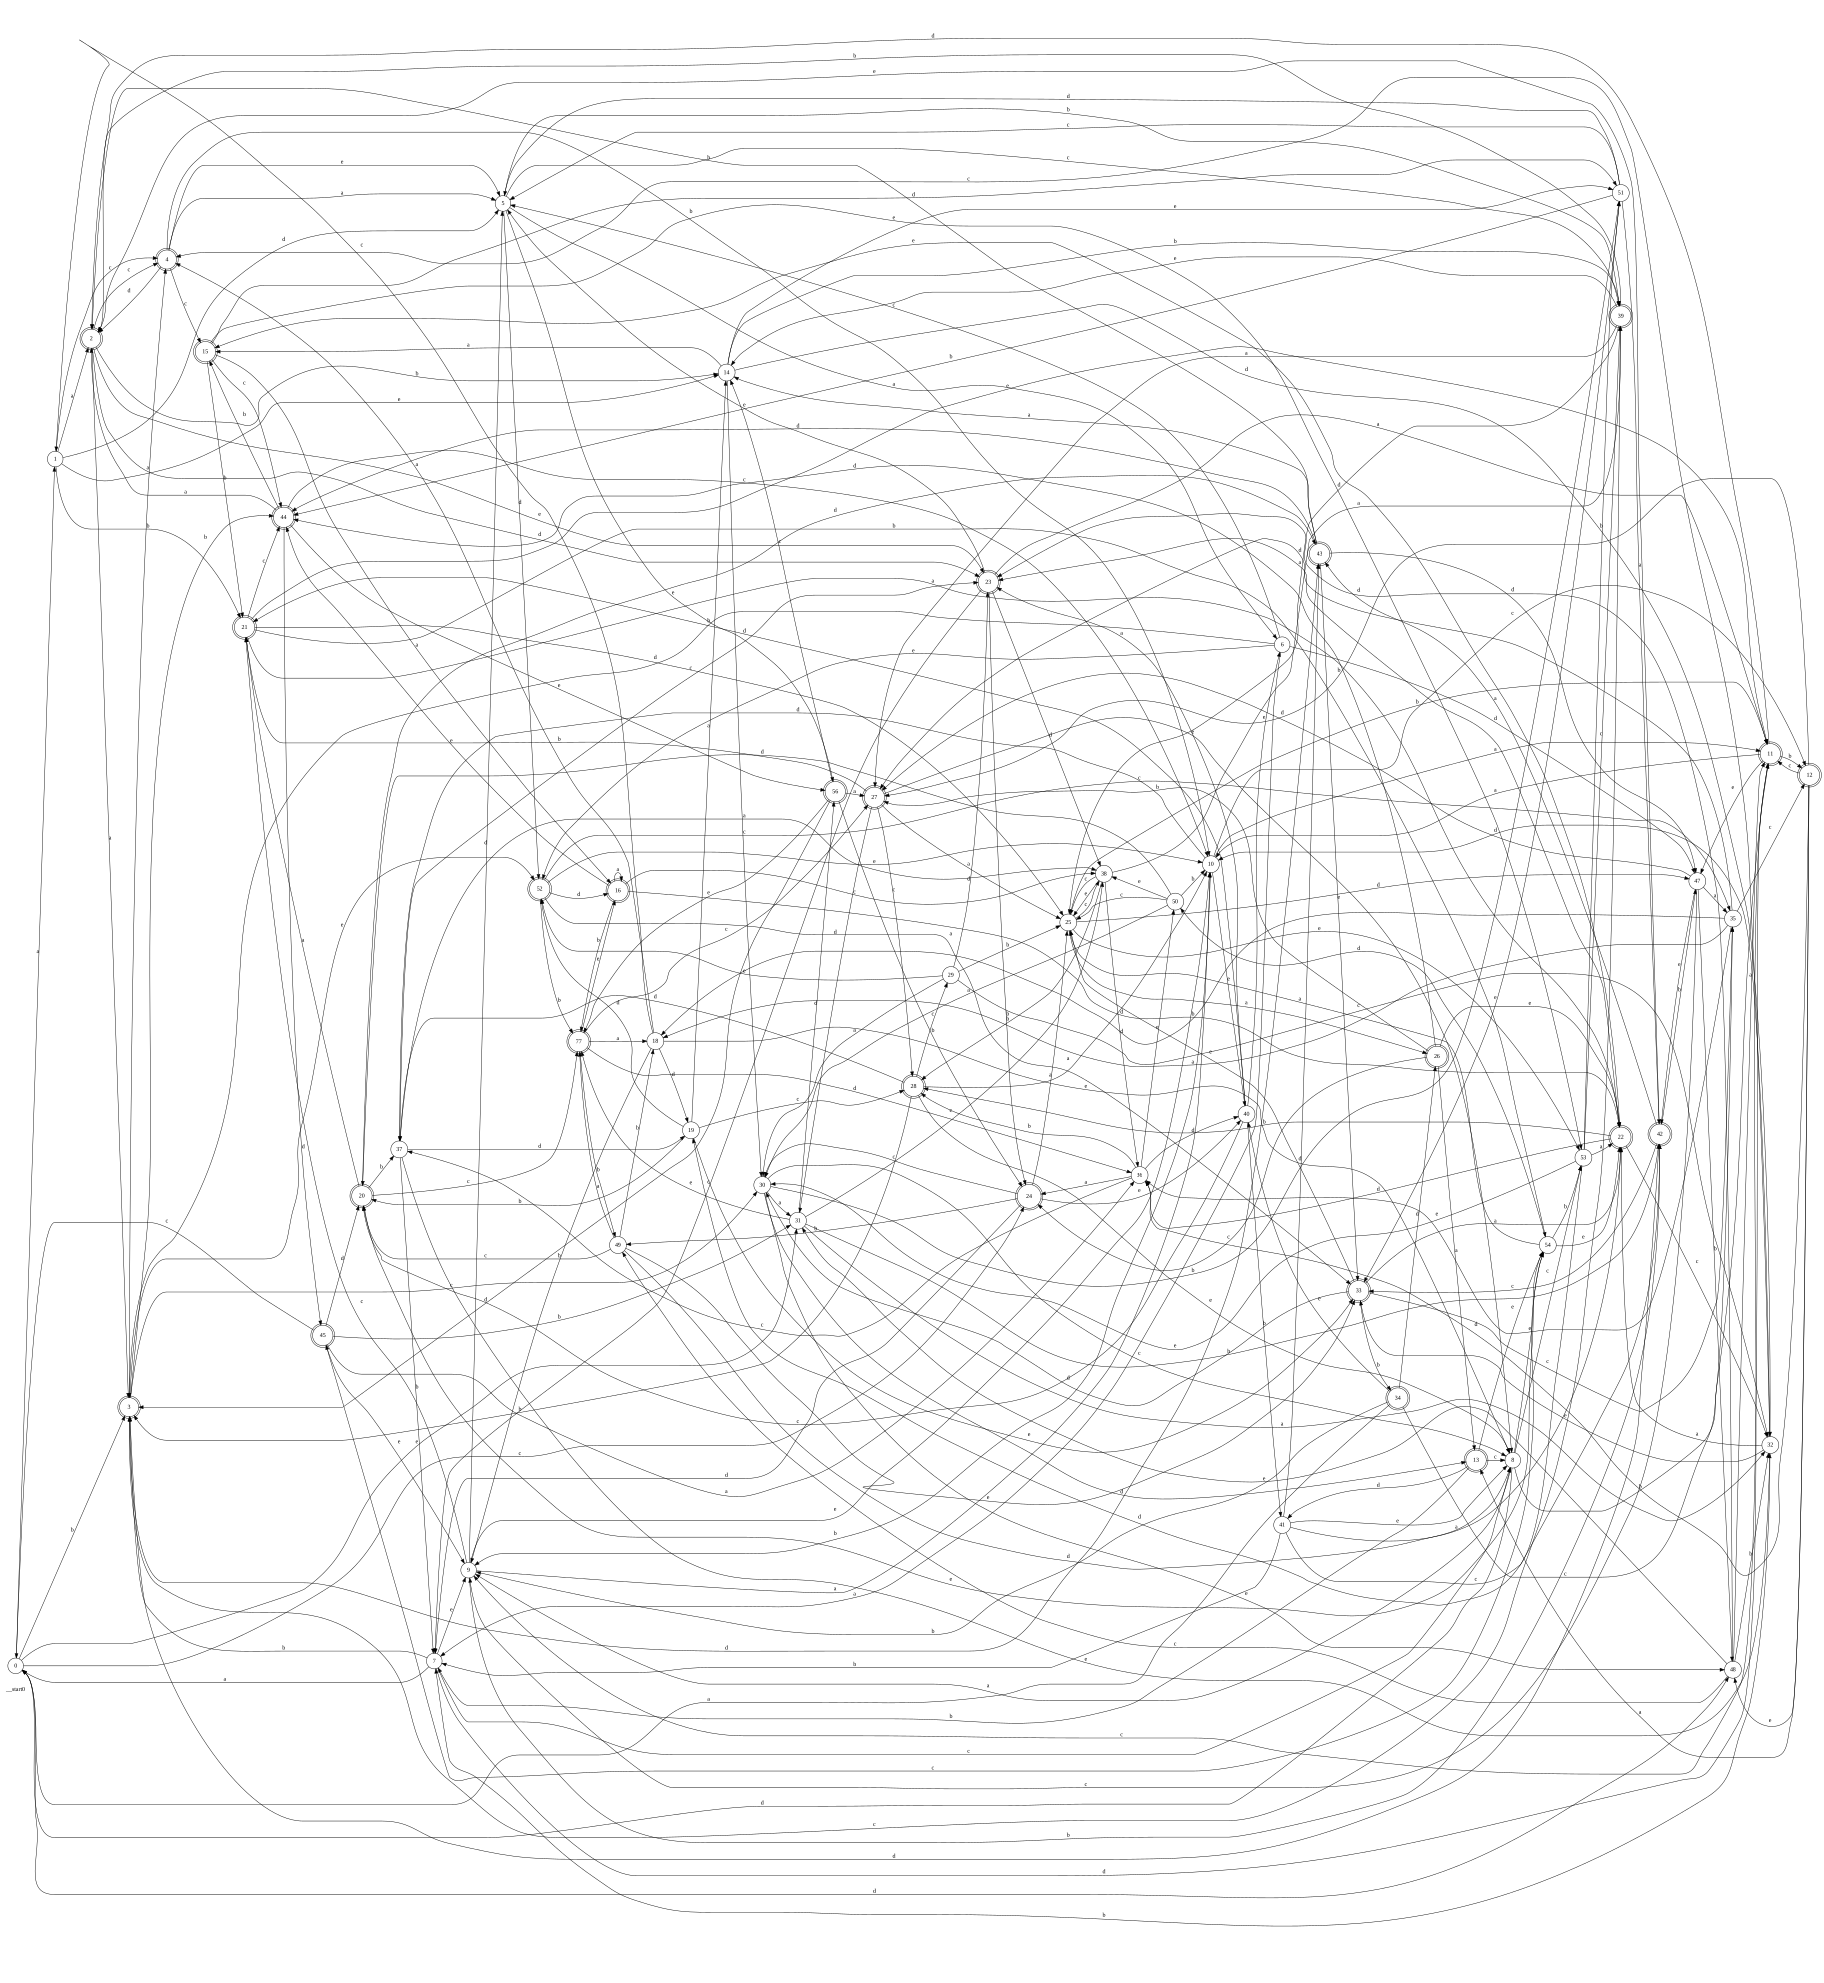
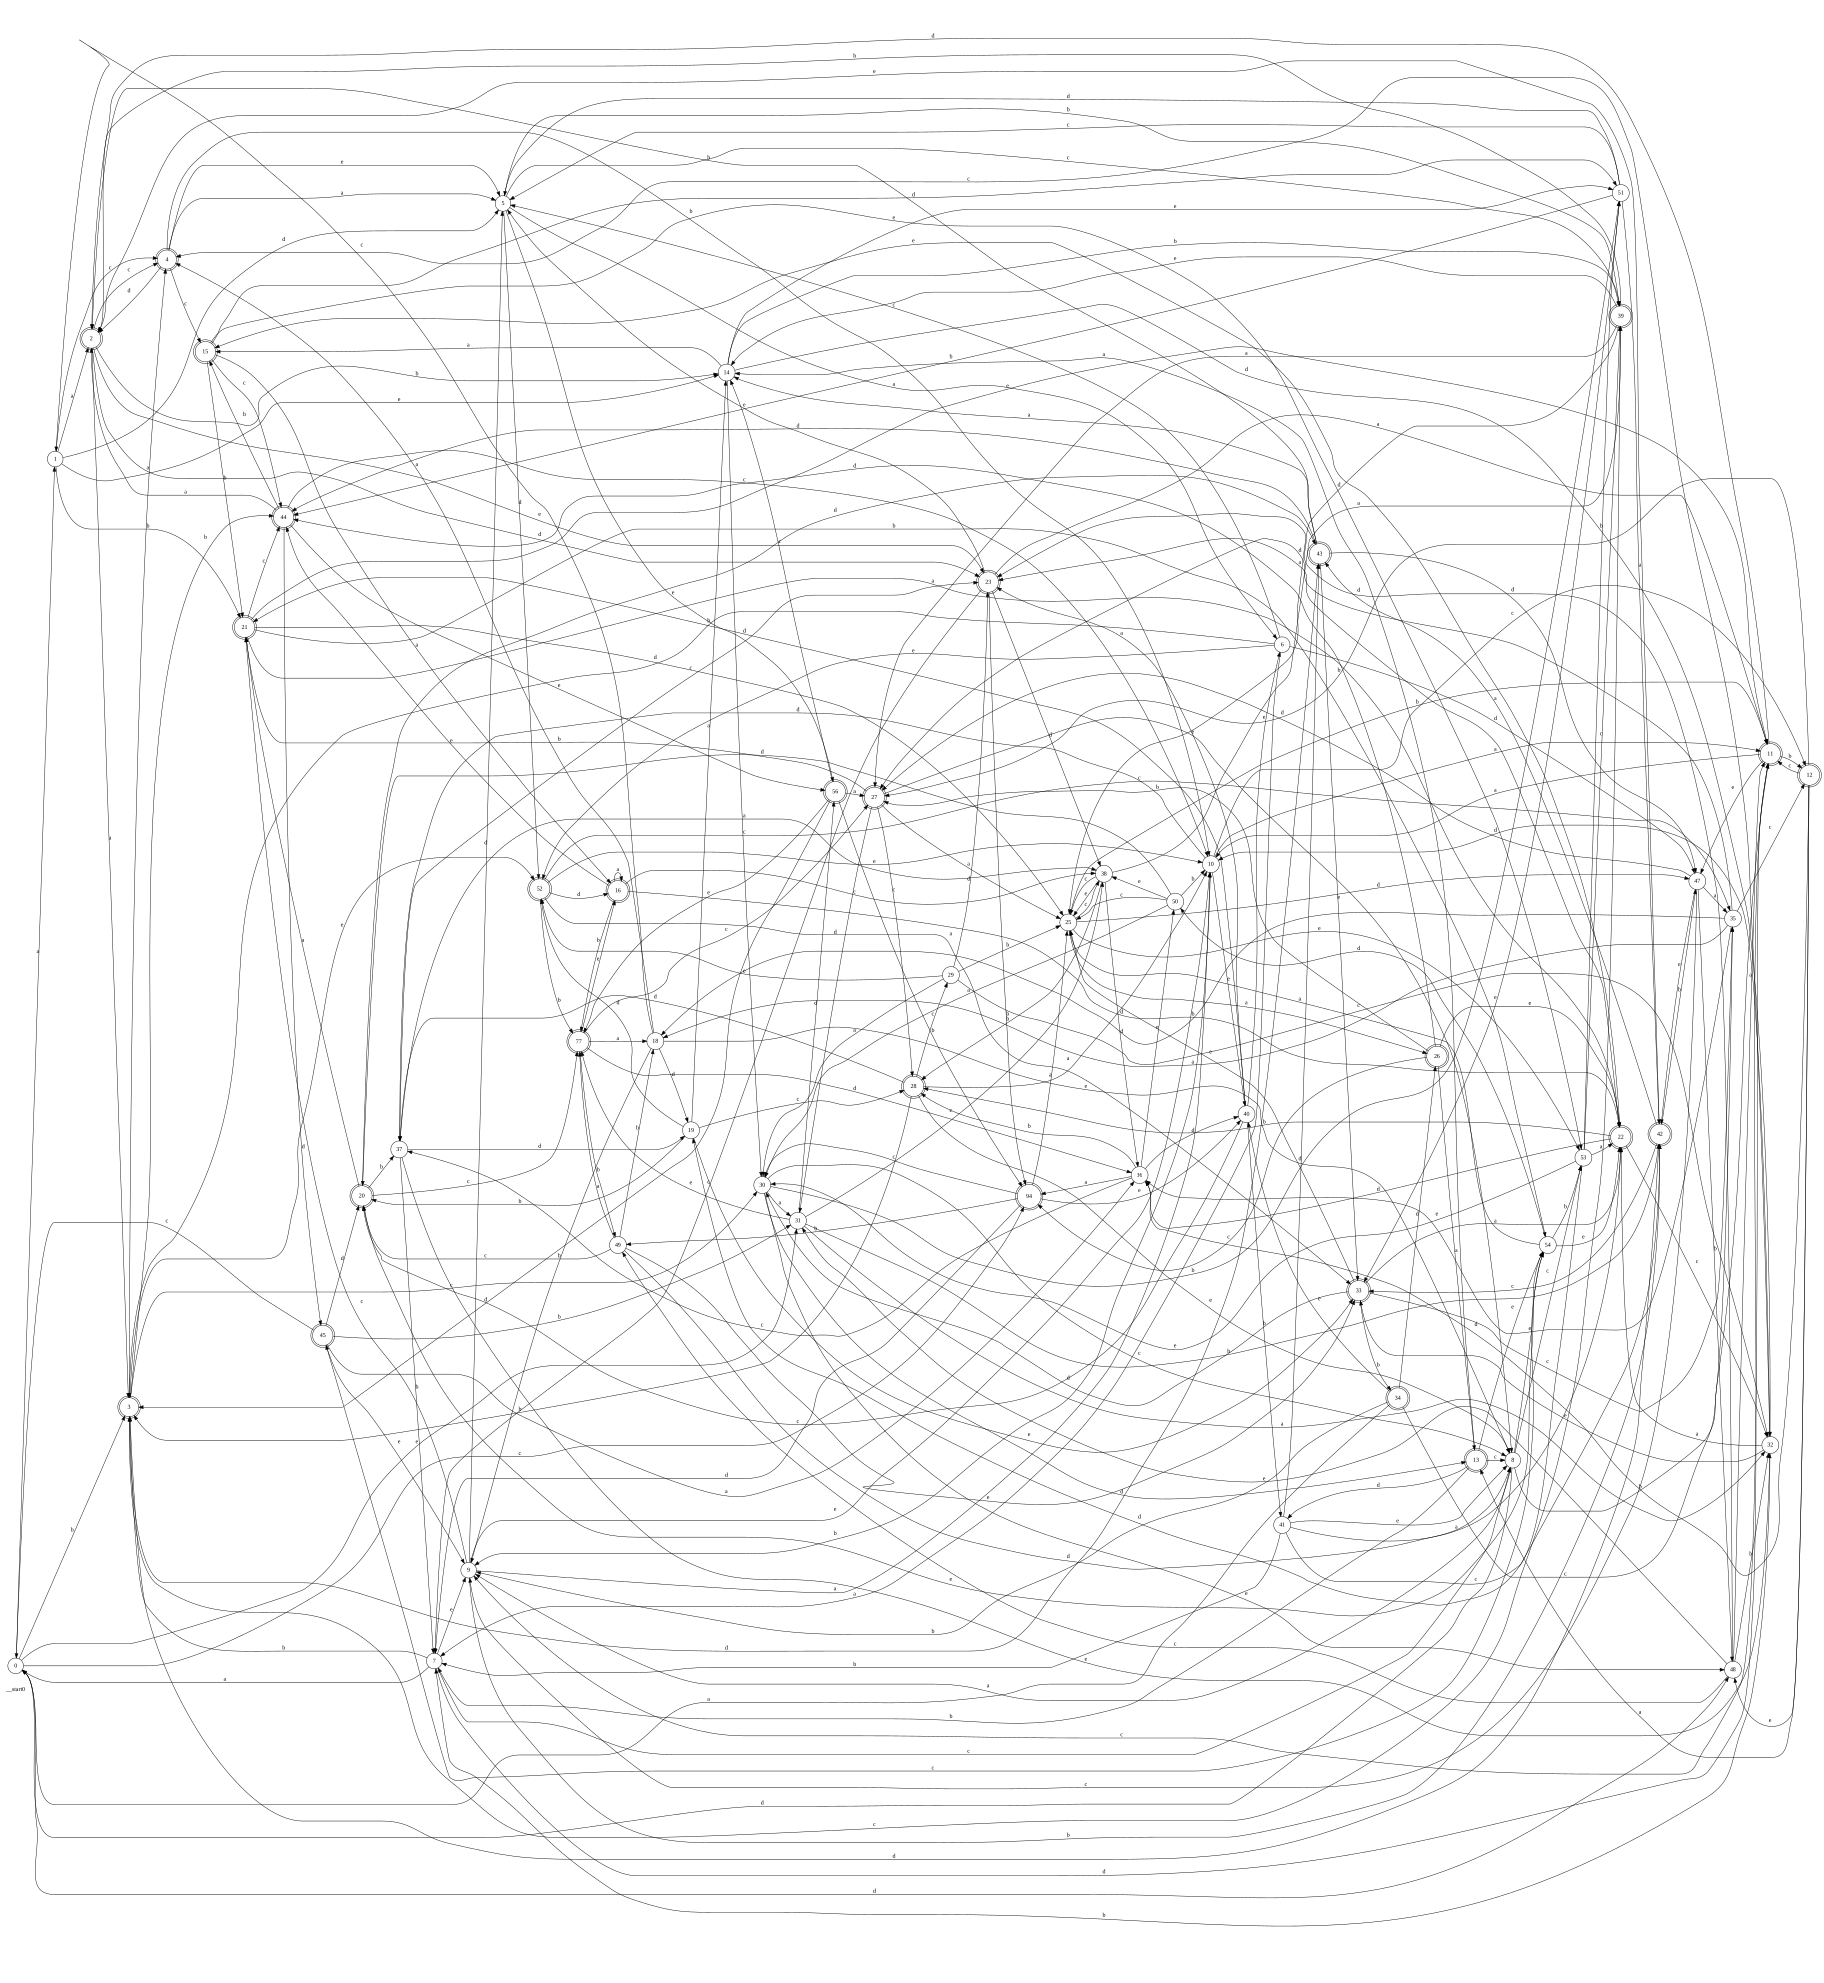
none -> (1389, 648)
(1029, 1196) -> (1029, 1196)
